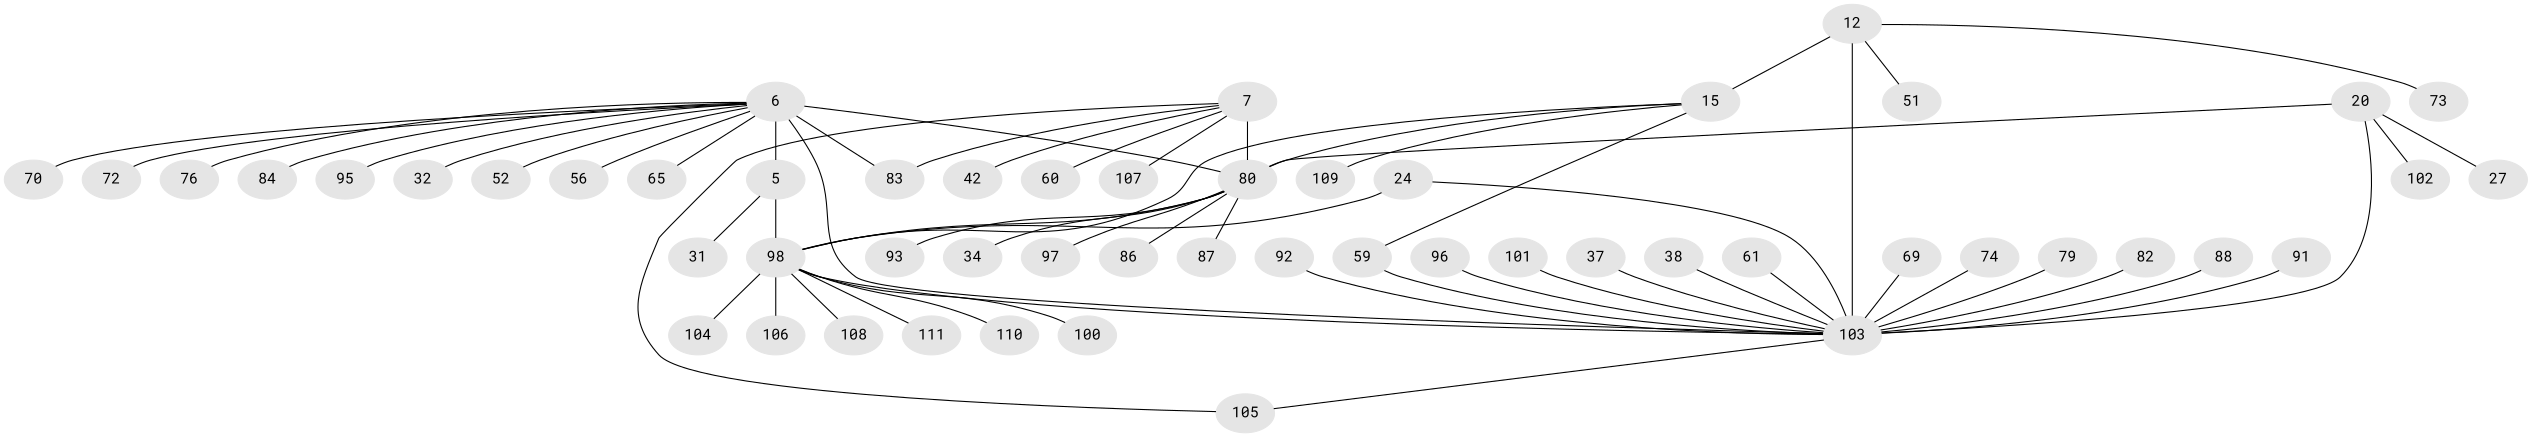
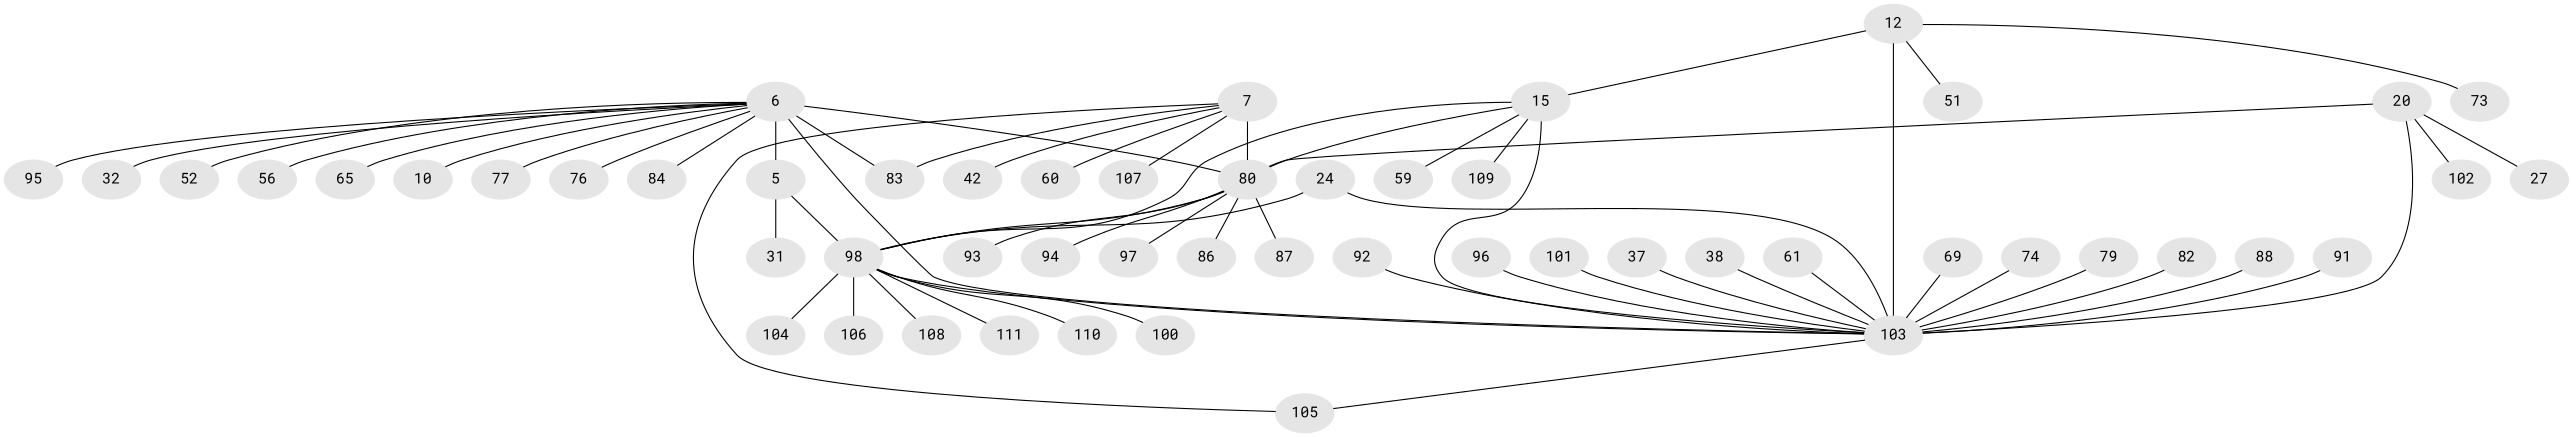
(34, 180) -> (423, 180)
(111, 180) -> (501, 180)
(973, 258) -> (1051, 258)
(1602, 316) -> (1439, 272)
